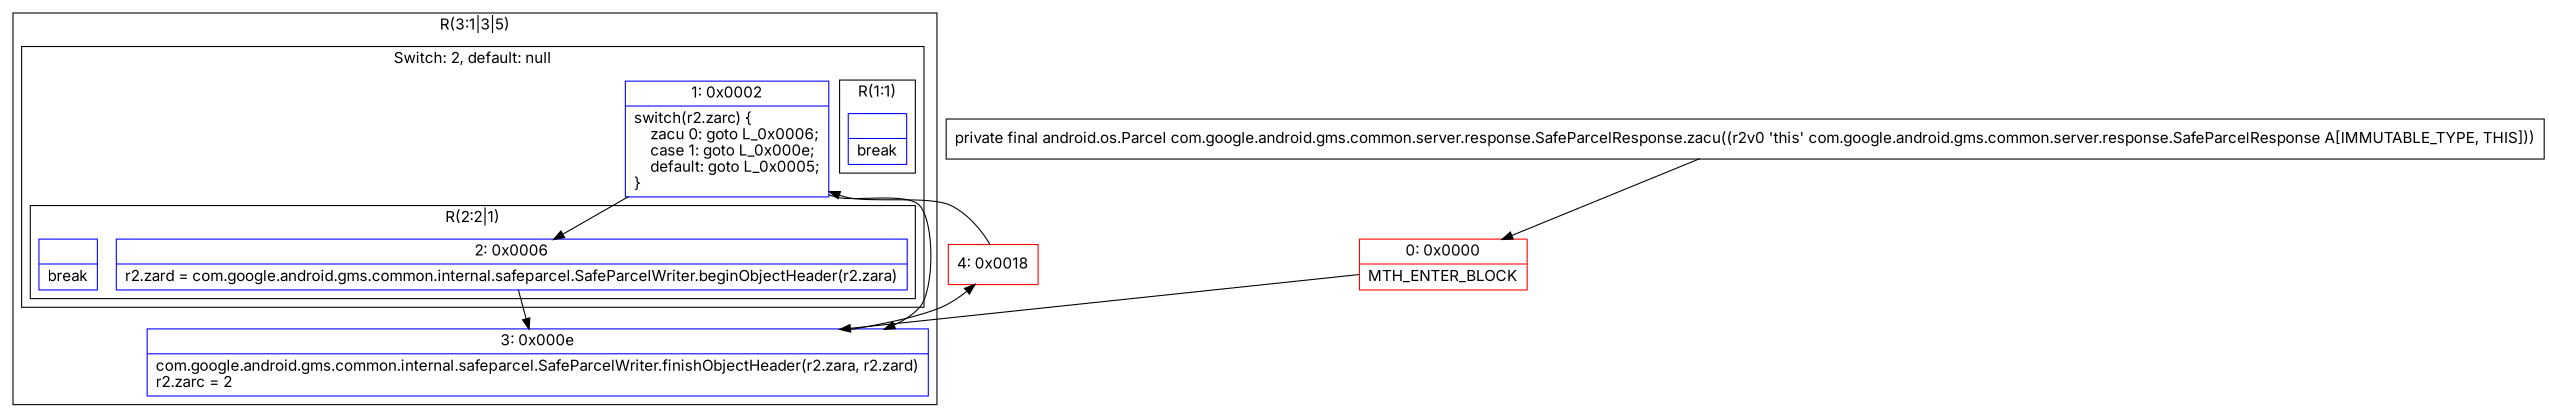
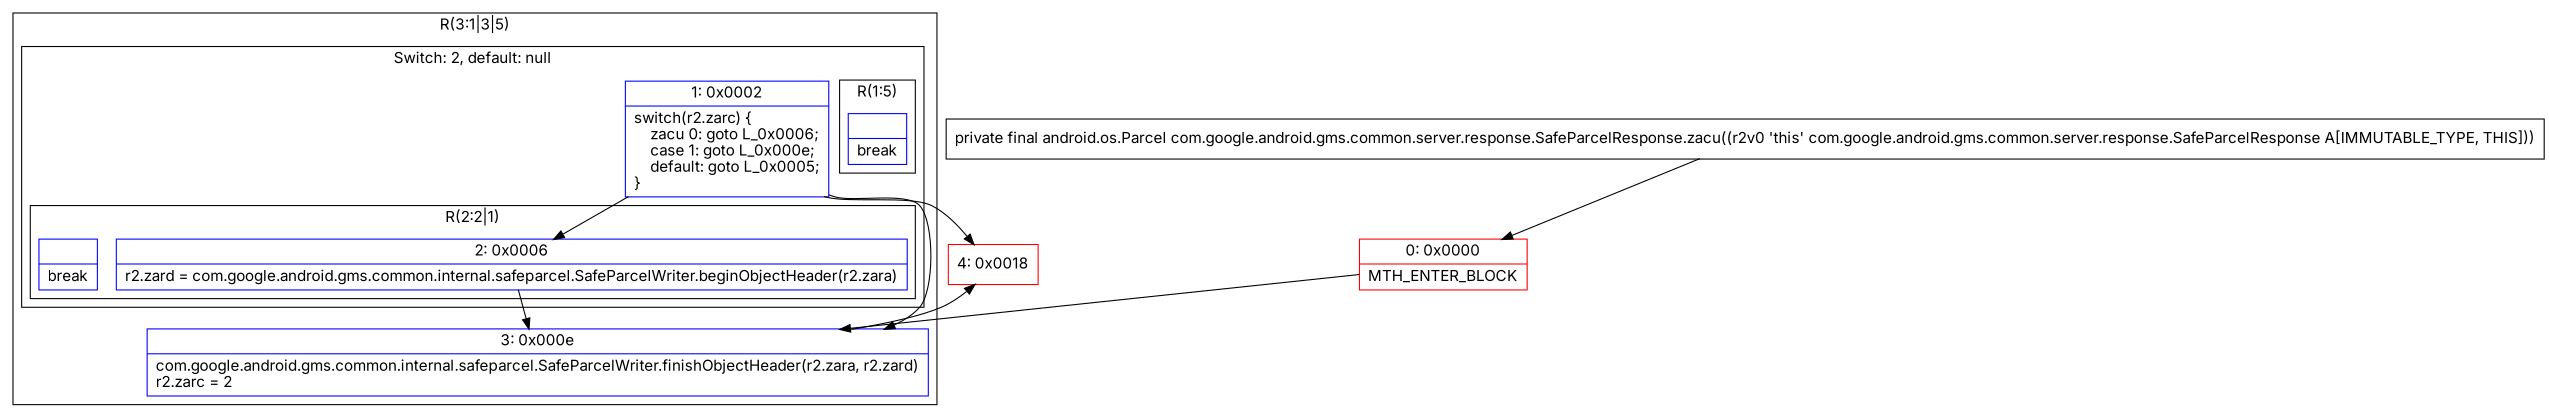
(877, 93) -> (877, 93)
(944, 203) -> (902, 200)
